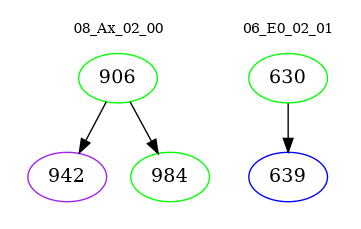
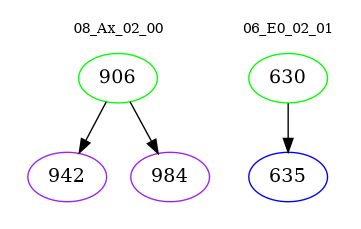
(170, 177) -> (170, 177)
(288, 177) -> (288, 177)
